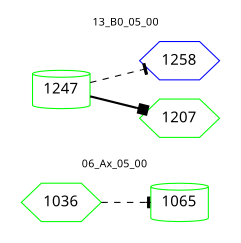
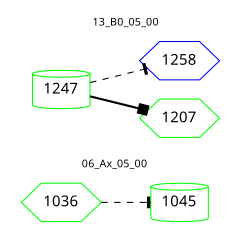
(180, 202) -> (180, 202)
